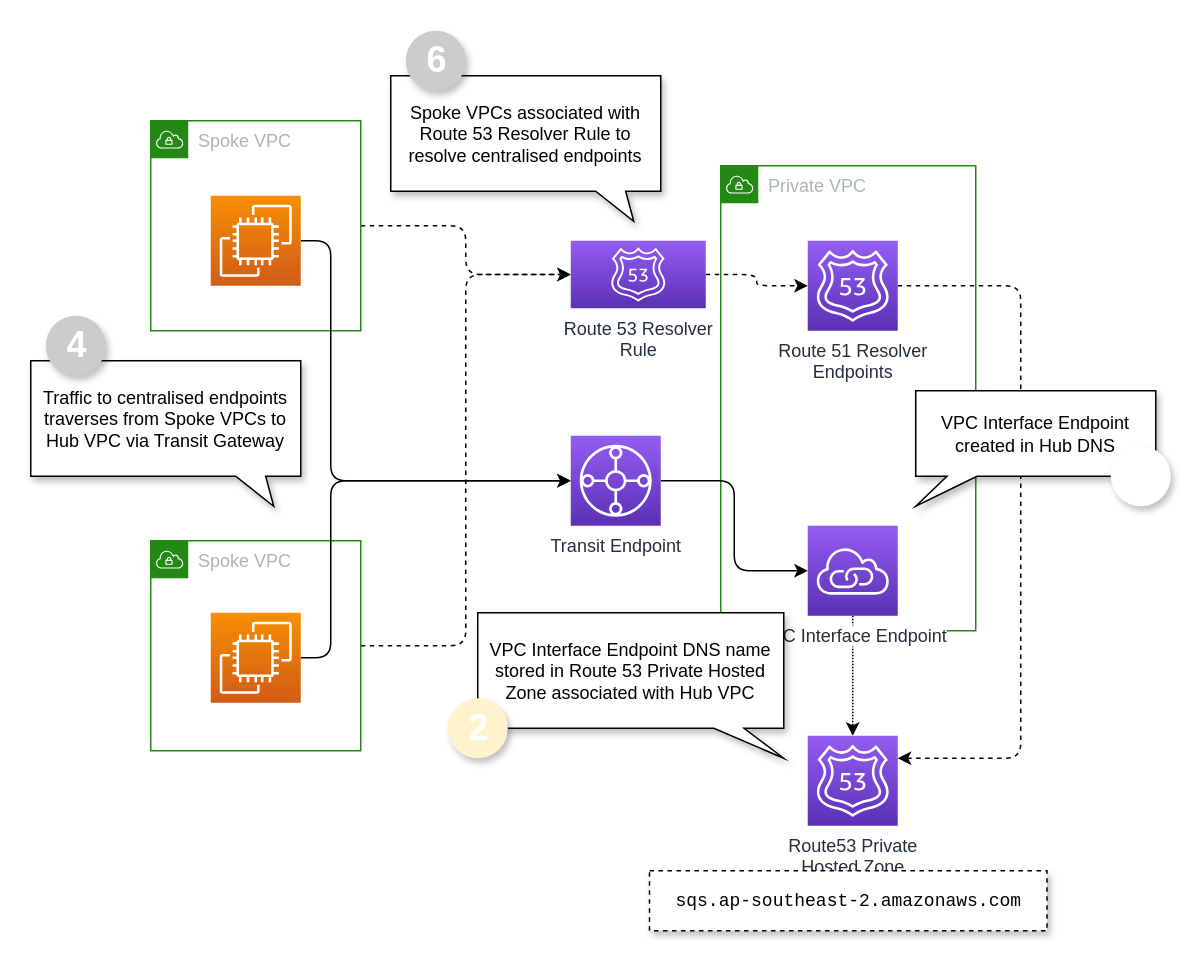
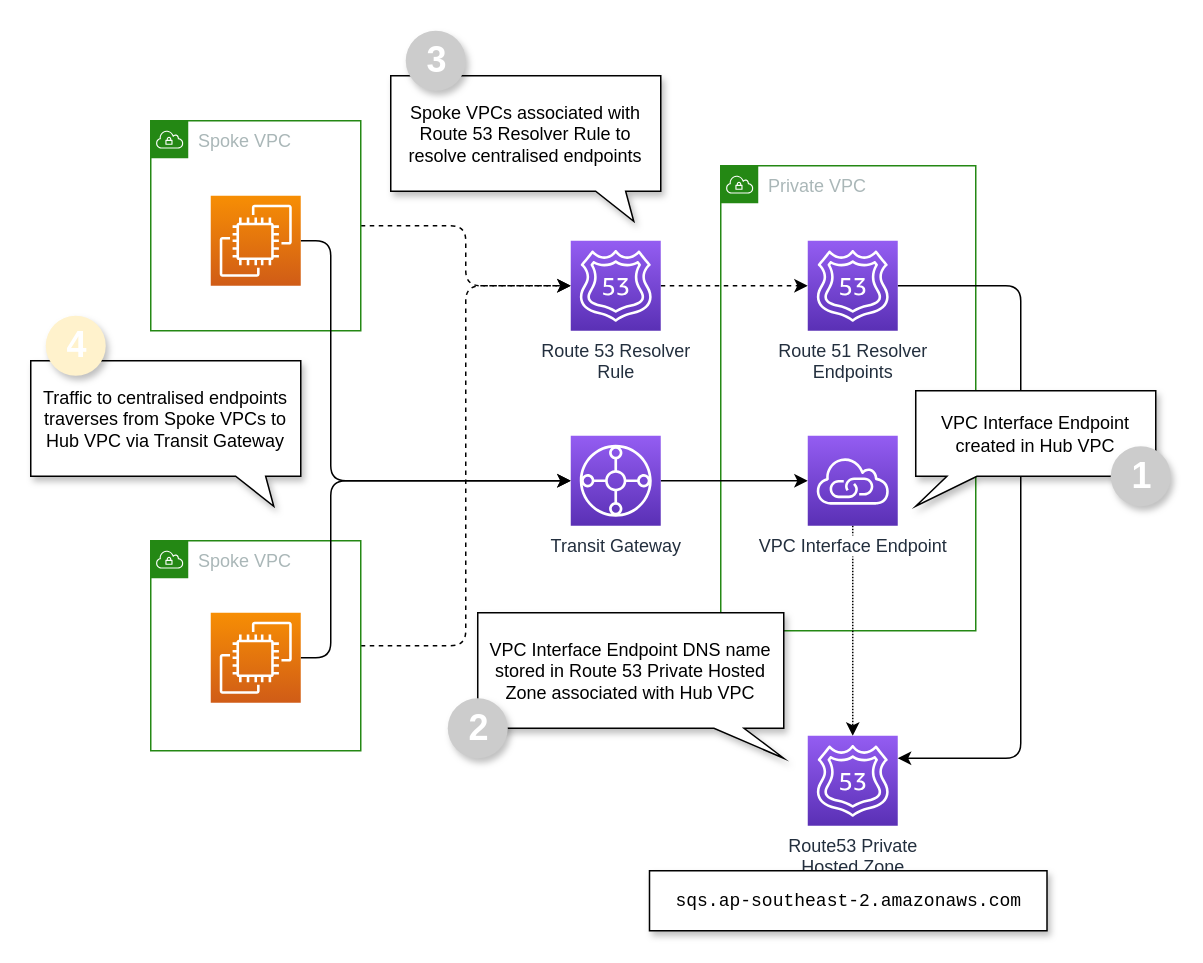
(437, 61) -> (437, 61)
(638, 275) -> (616, 286)
(76, 346) -> (76, 346)
(1036, 434) -> (1036, 434)
(1141, 476) -> (1141, 476)
(617, 547) -> (617, 547)
(853, 571) -> (853, 481)
(1021, 667) -> (1021, 667)
(478, 728) -> (478, 728)
(848, 901) -> (848, 901)
